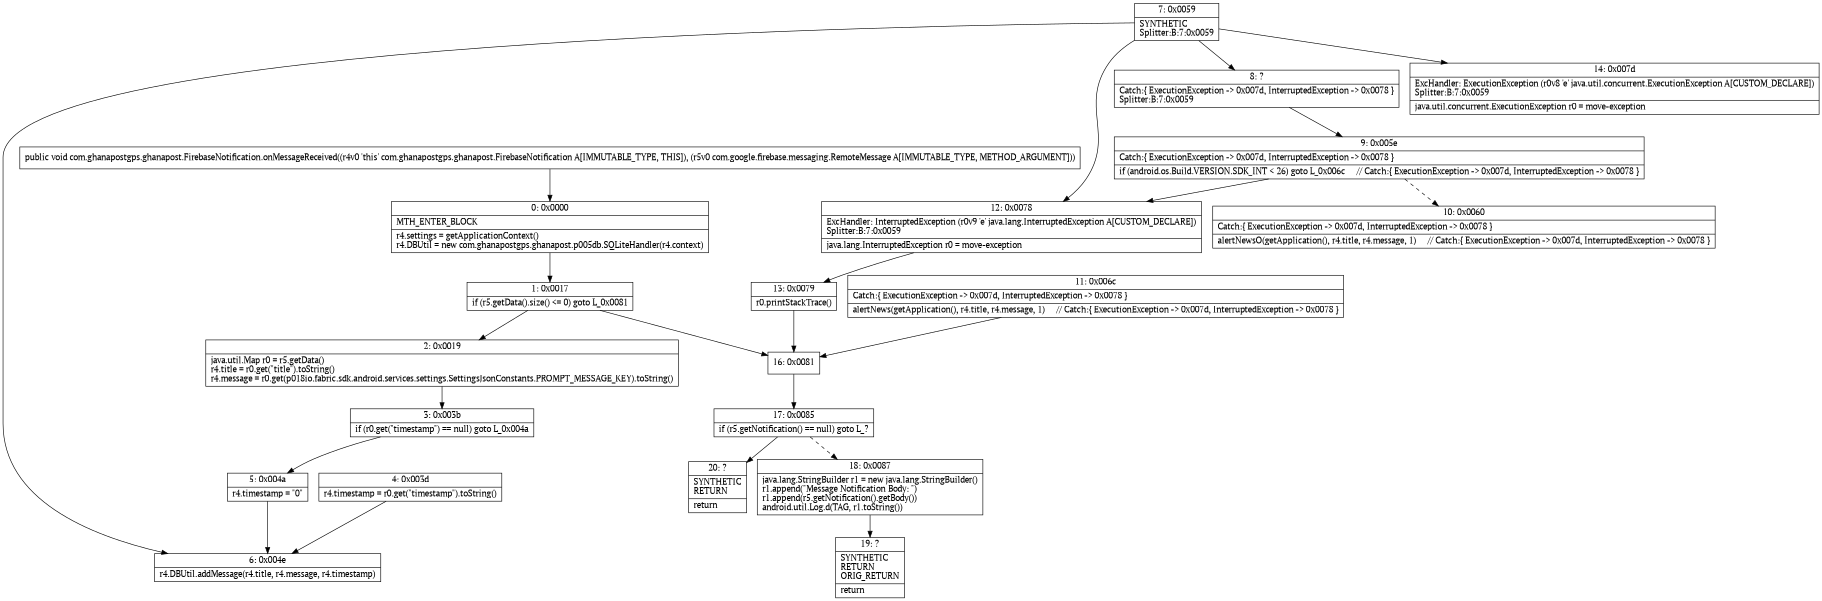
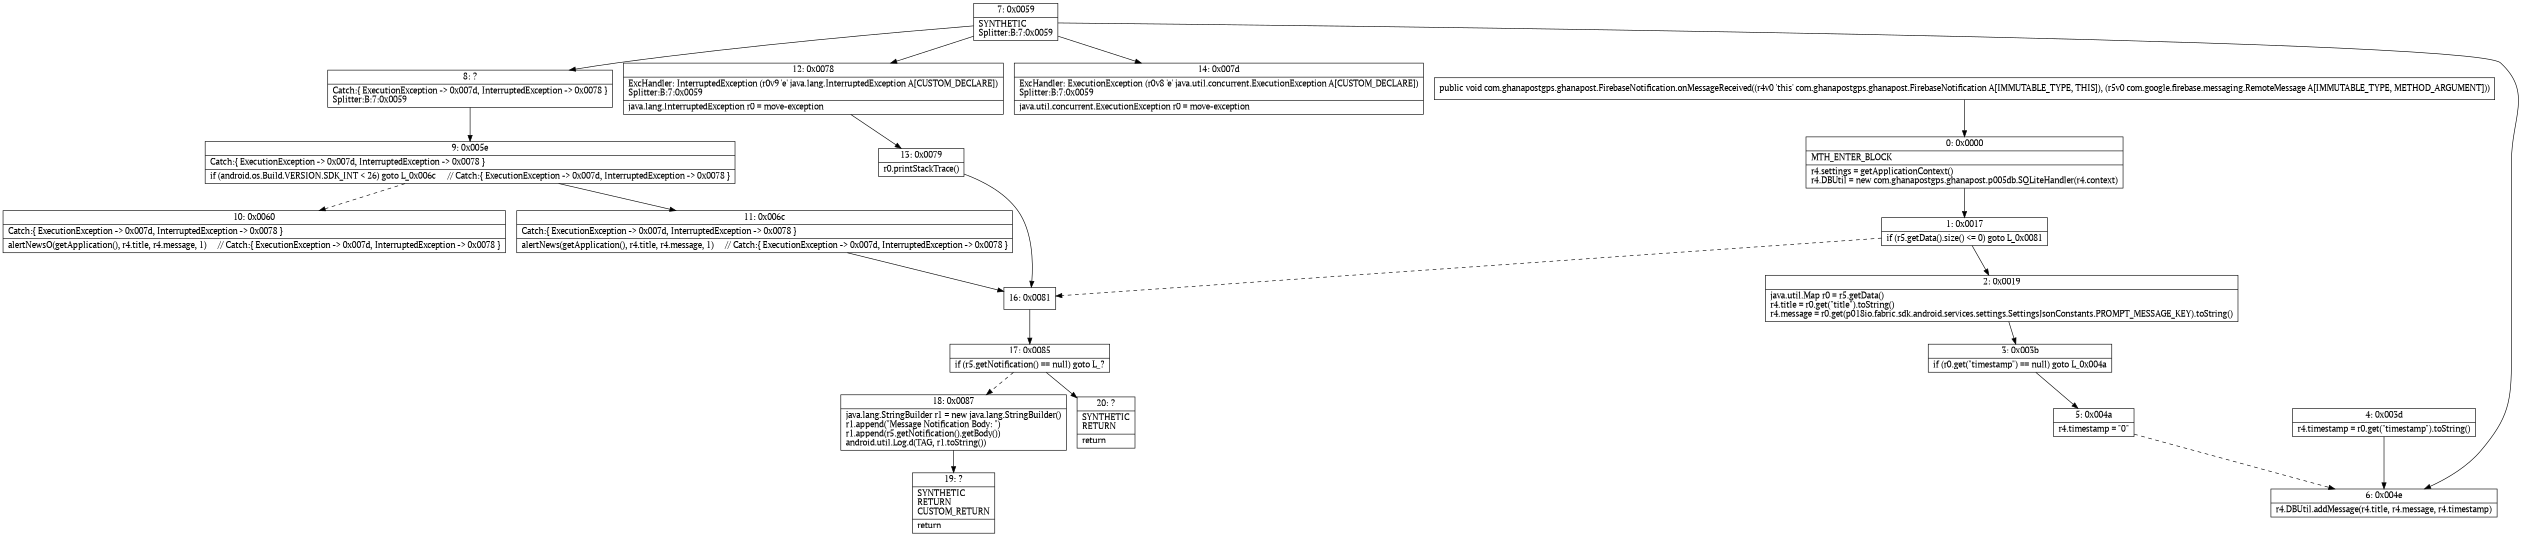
(1211, 190) -> (614, 196)
(681, 332) -> (1472, 267)
(268, 524) -> (2232, 461)
(870, 576) -> (954, 512)
